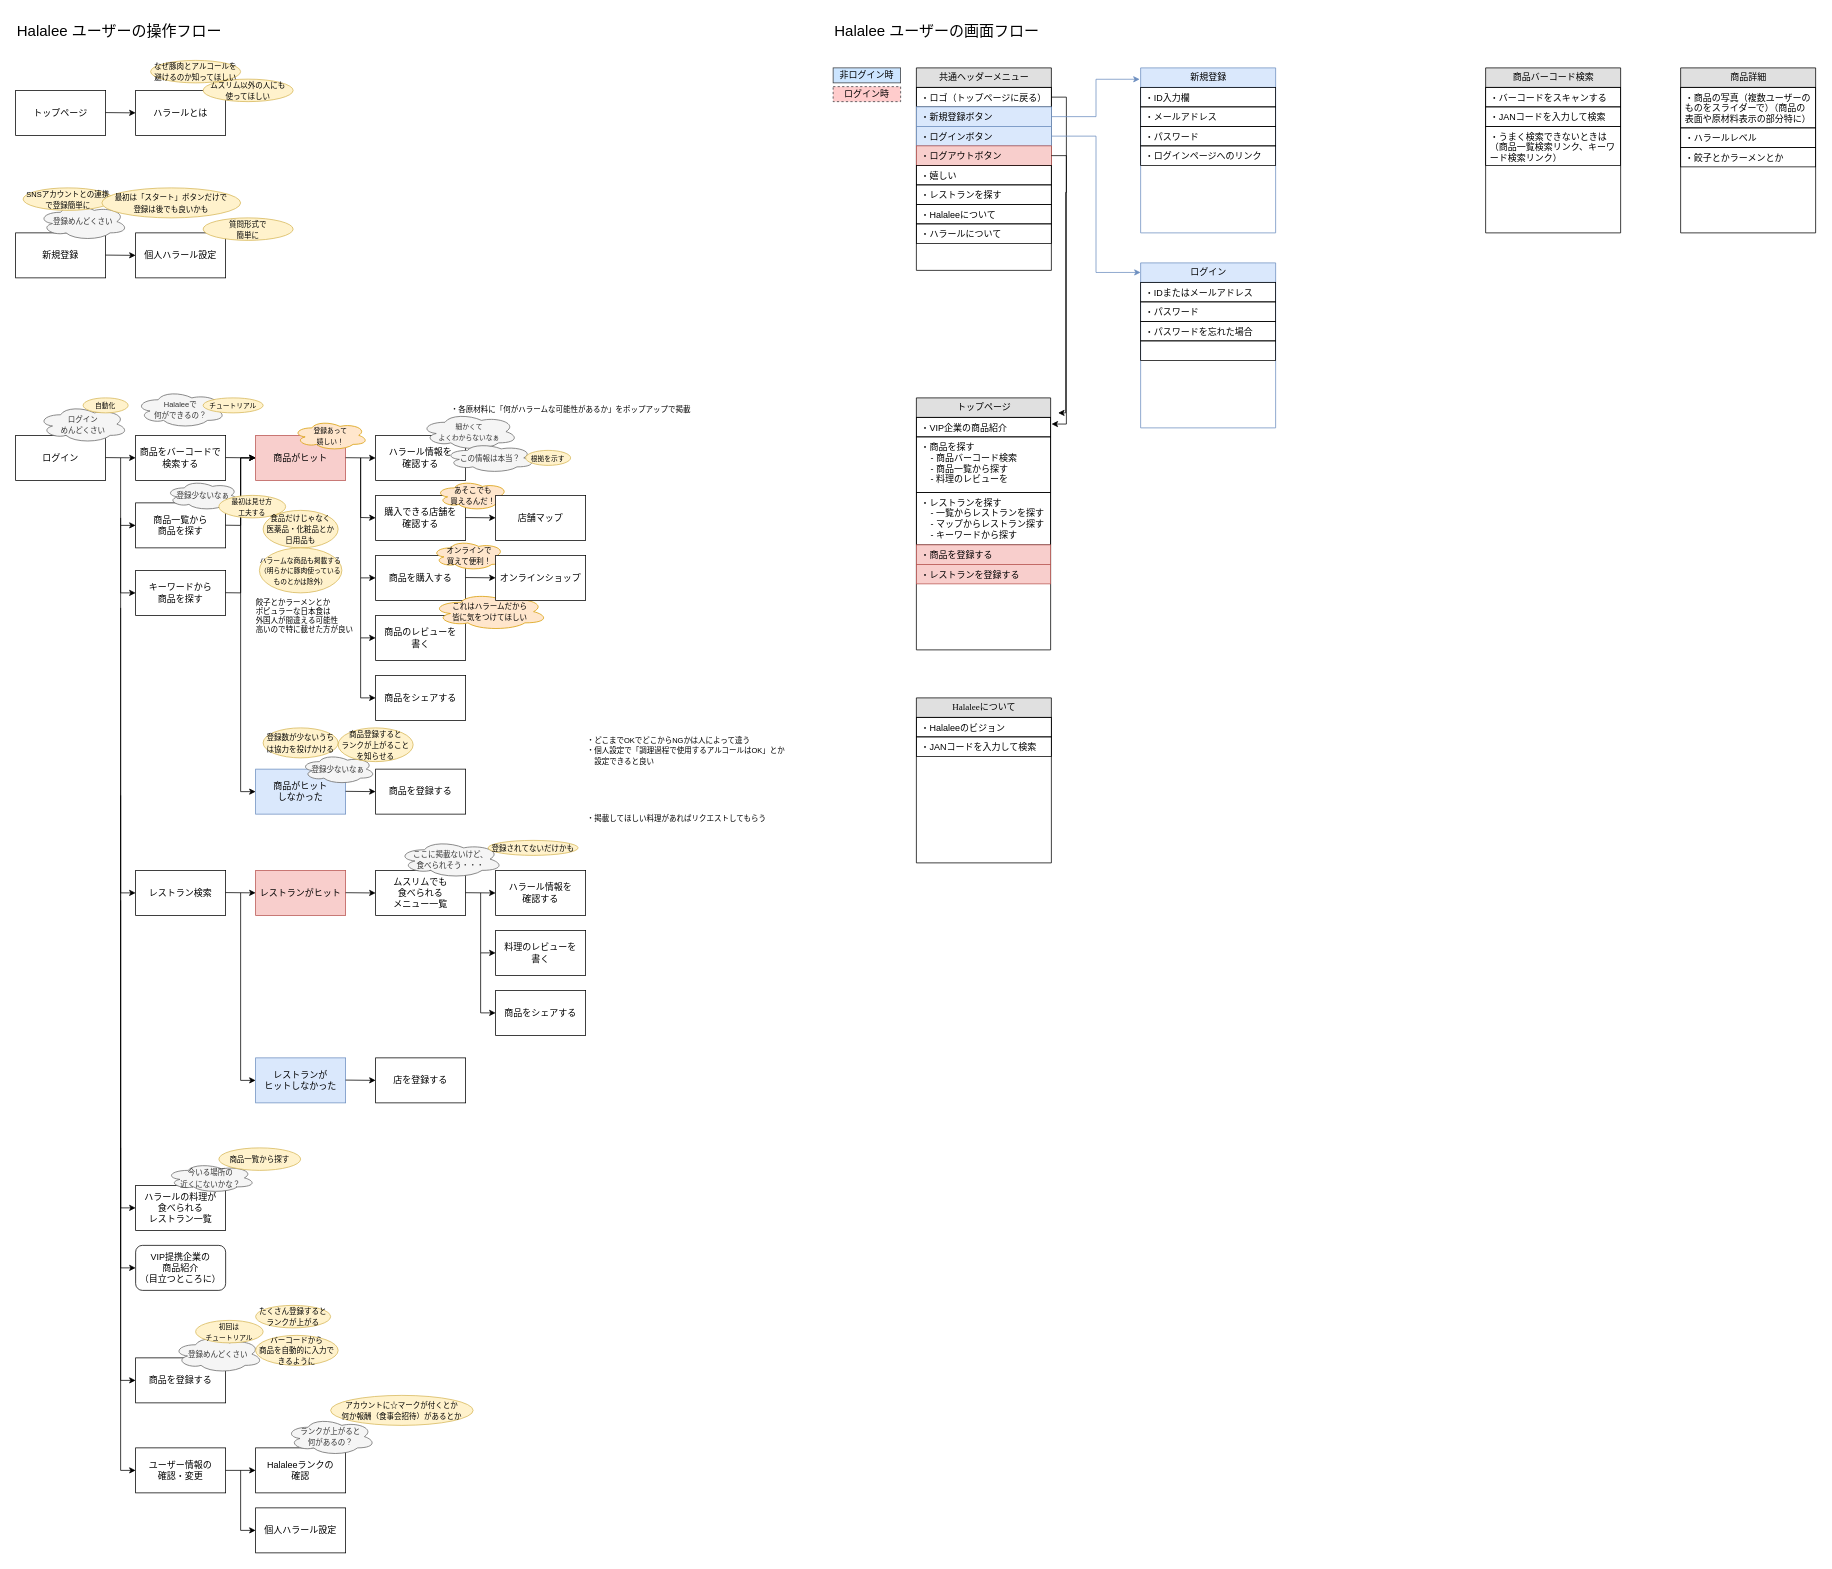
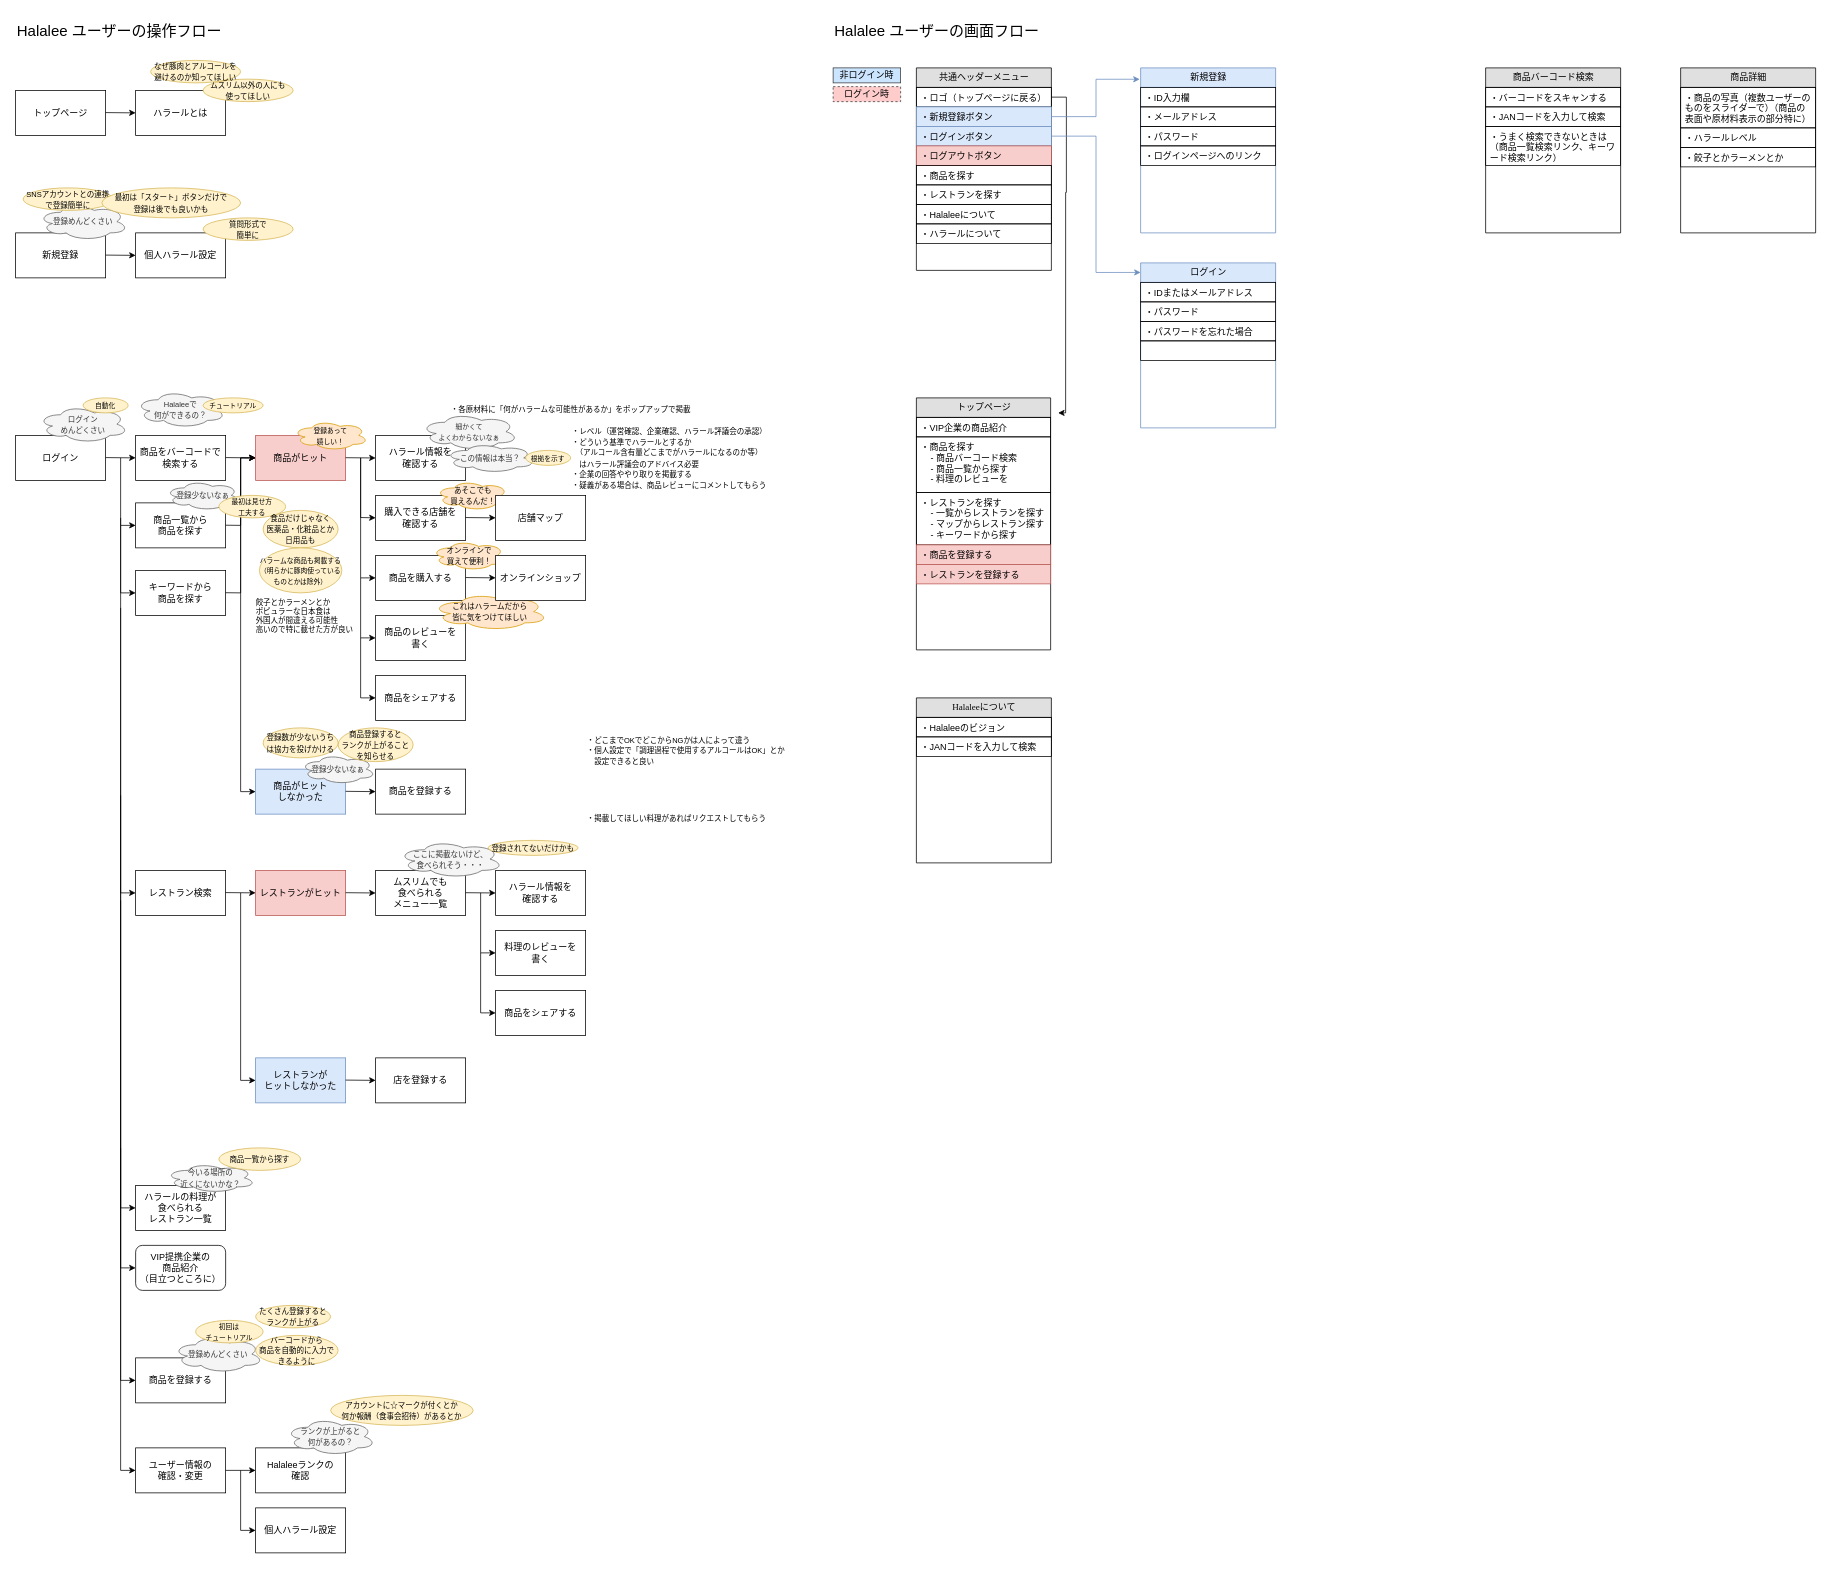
(939, 176) -> (948, 176)
(1066, 423) -> none
none -> (675, 458)
